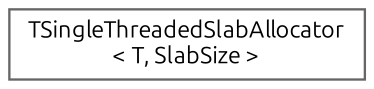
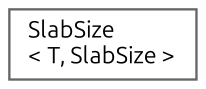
(187, 44) -> (103, 44)
